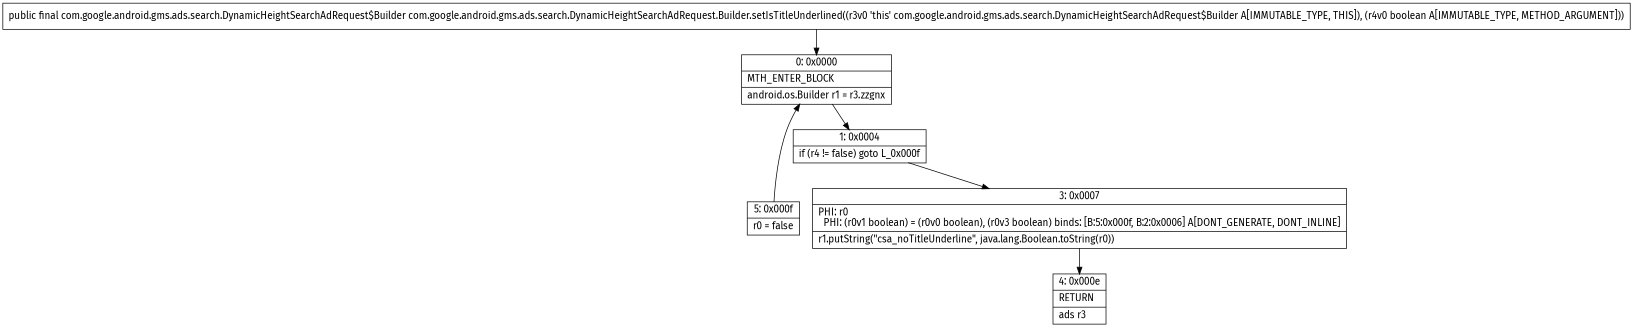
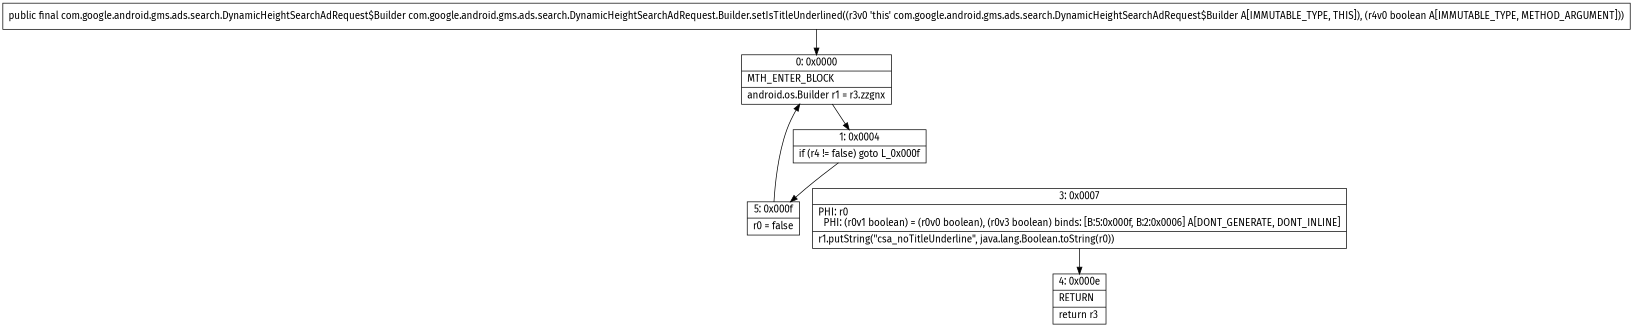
(945, 175) -> (817, 180)
(1072, 315) -> (1078, 315)
